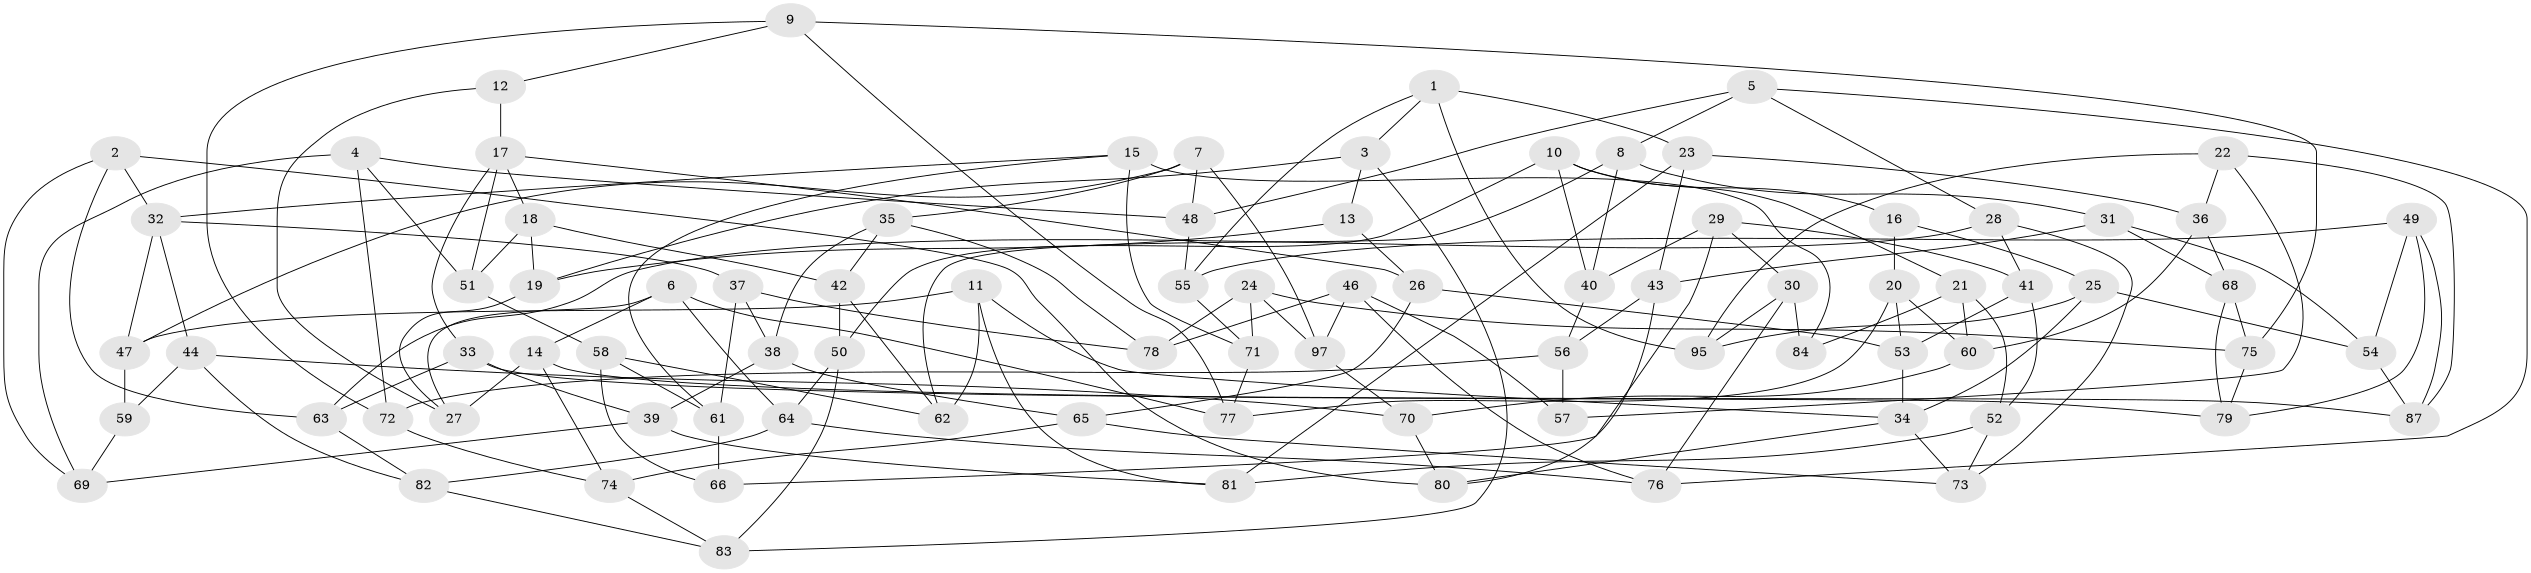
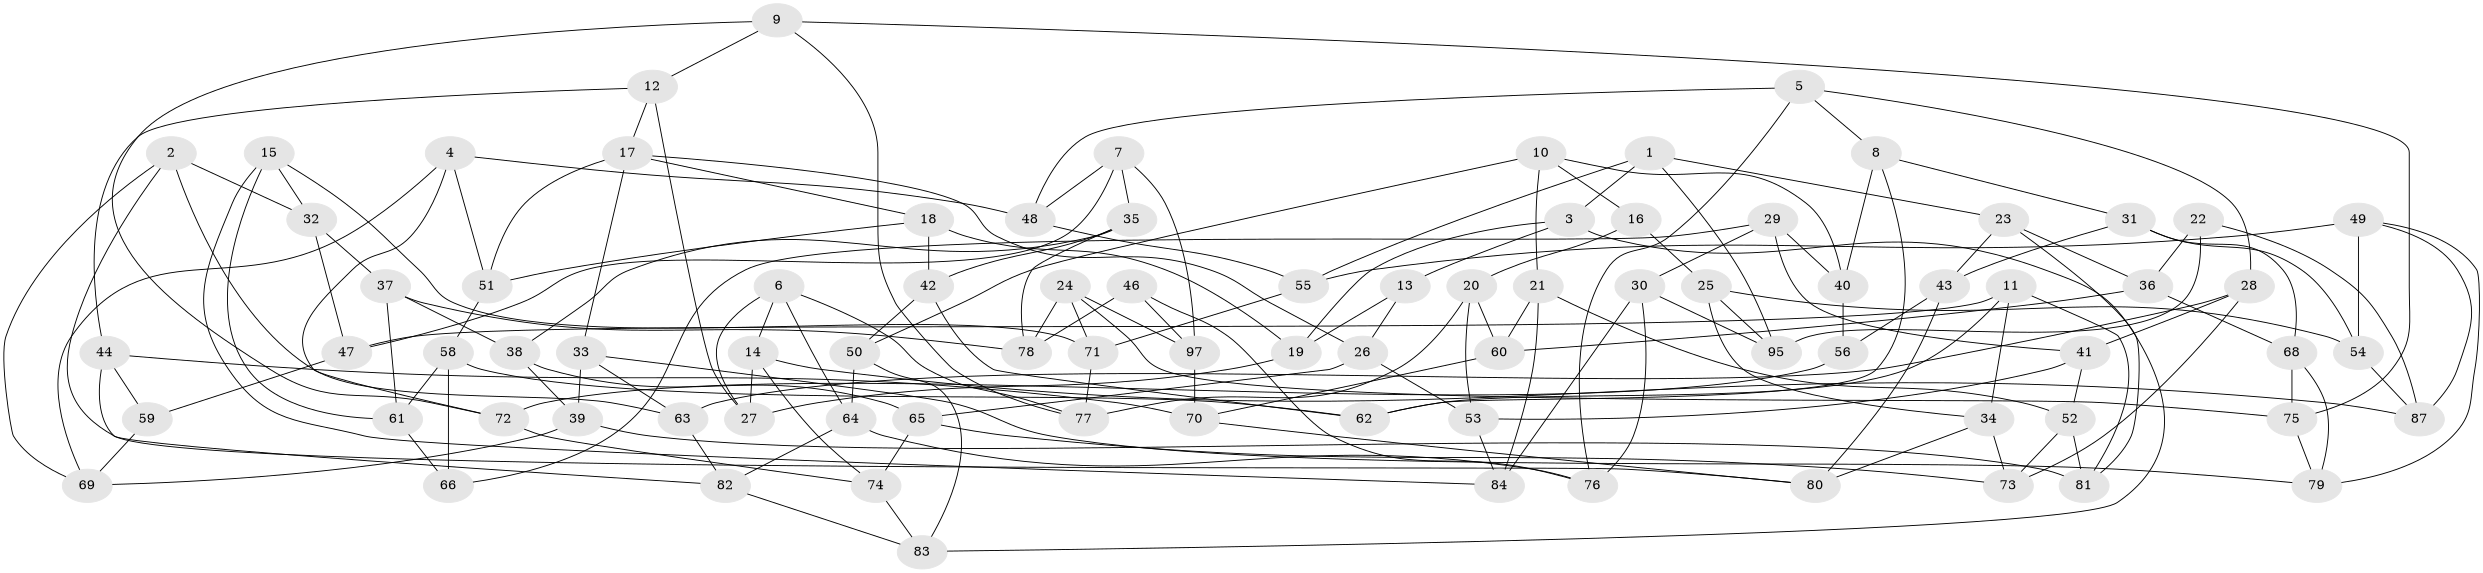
(174, 286) -> (276, 109)
(1903, 386) -> (1487, 453)
(1563, 419) -> none
